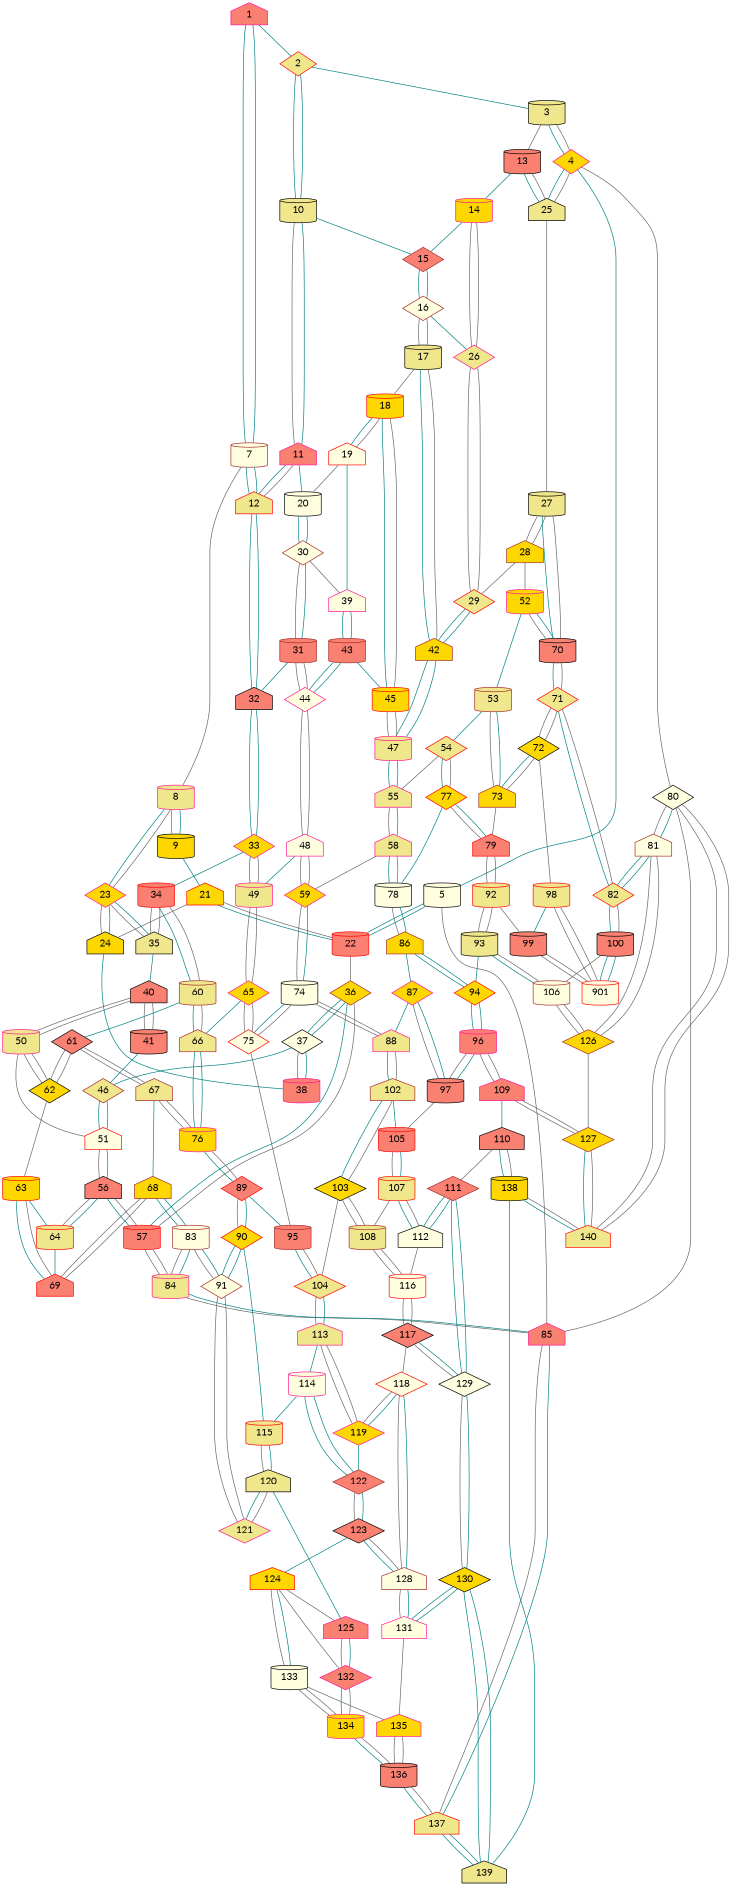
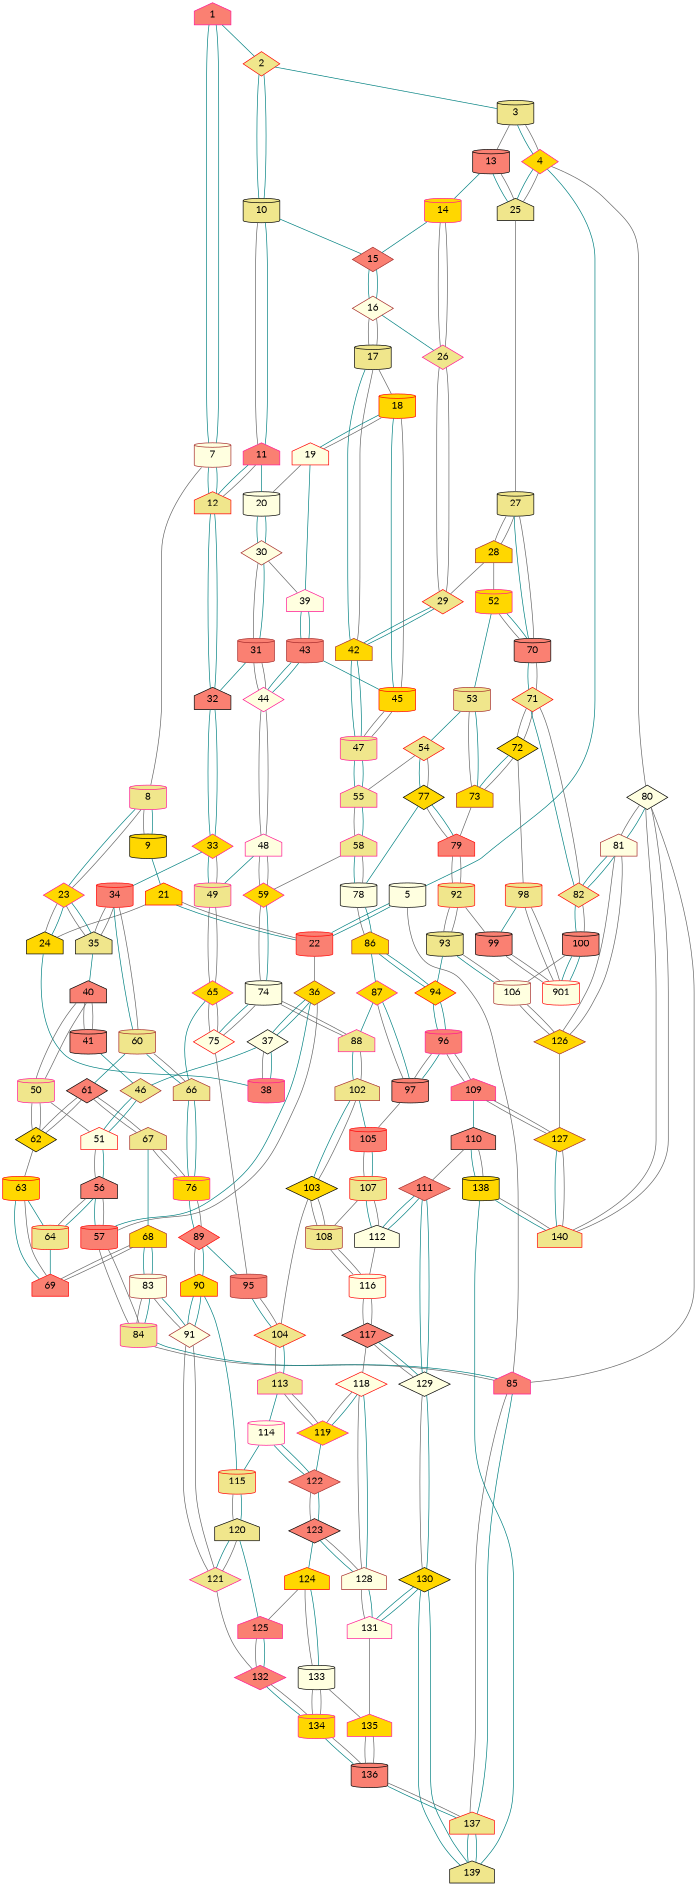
(446, 797) -> (424, 797)
(242, 1237) -> (199, 1286)
(308, 1629) -> (228, 1633)
